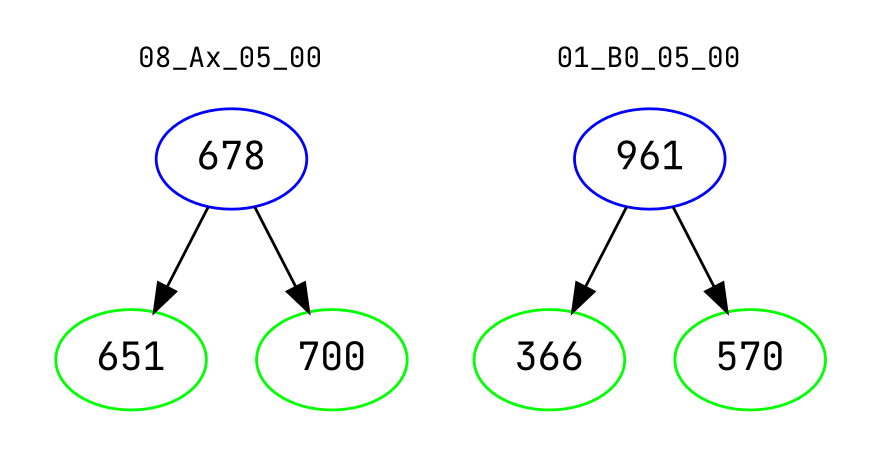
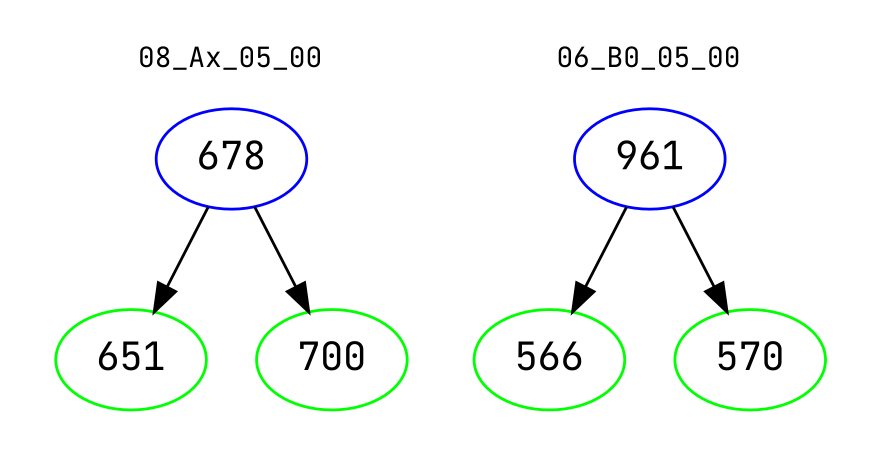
(650, 60) -> (650, 60)
(549, 360) -> (549, 360)
